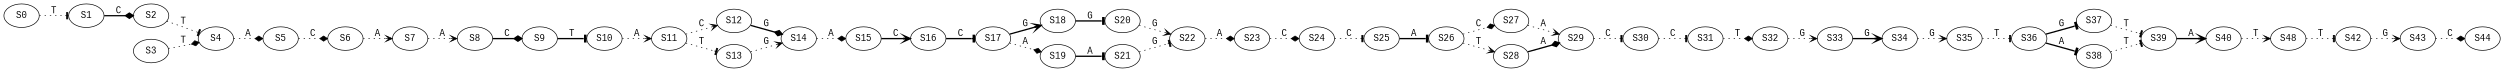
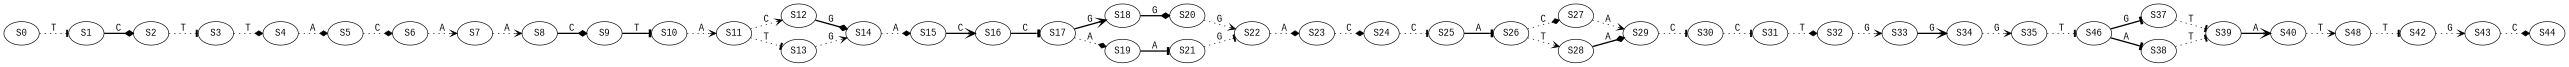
(1088, 21) -> (1151, 16)
(182, 27) -> (182, 33)
(2029, 39) -> (2094, 33)
